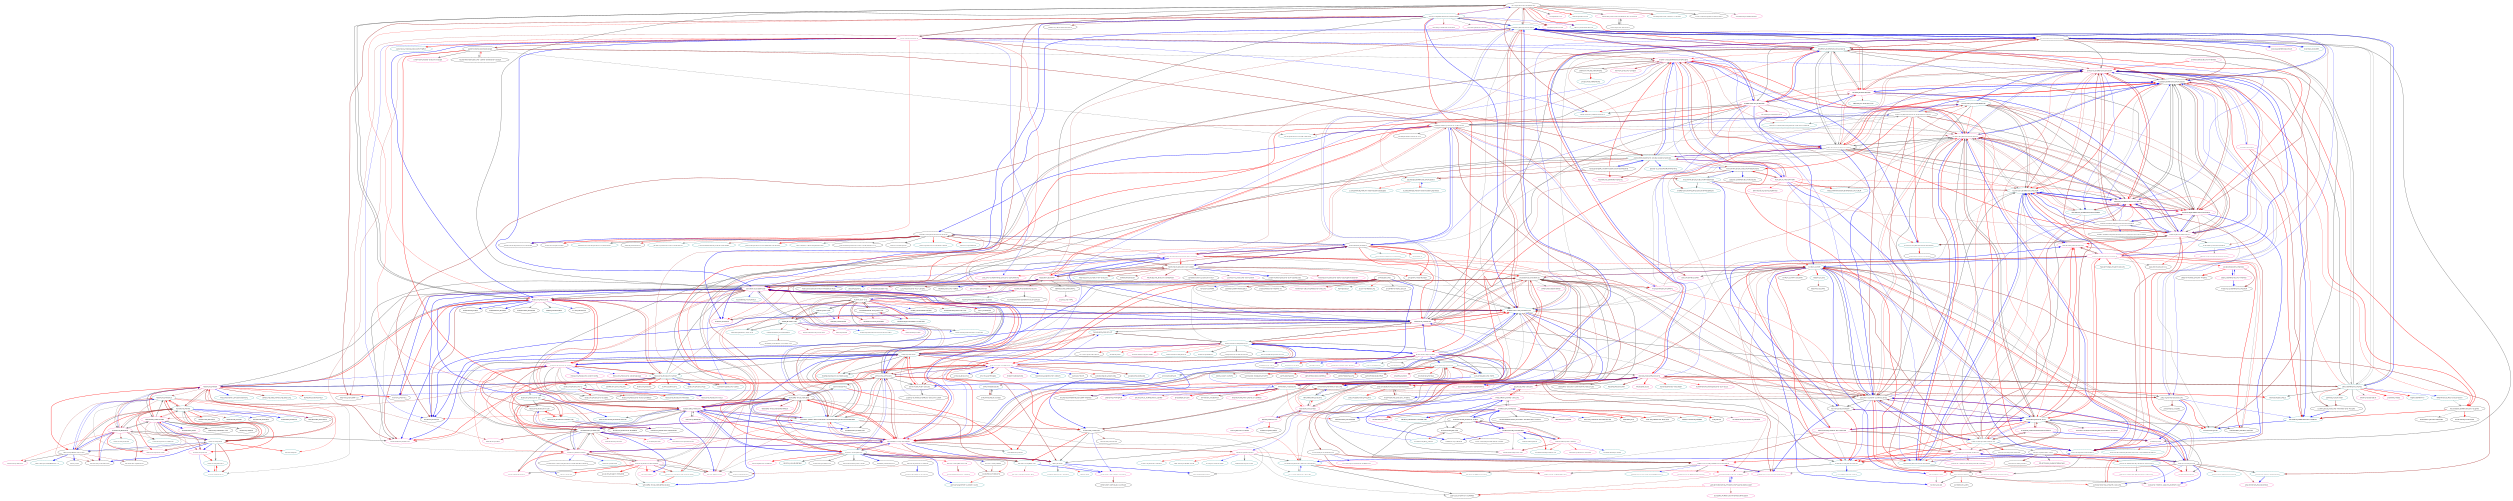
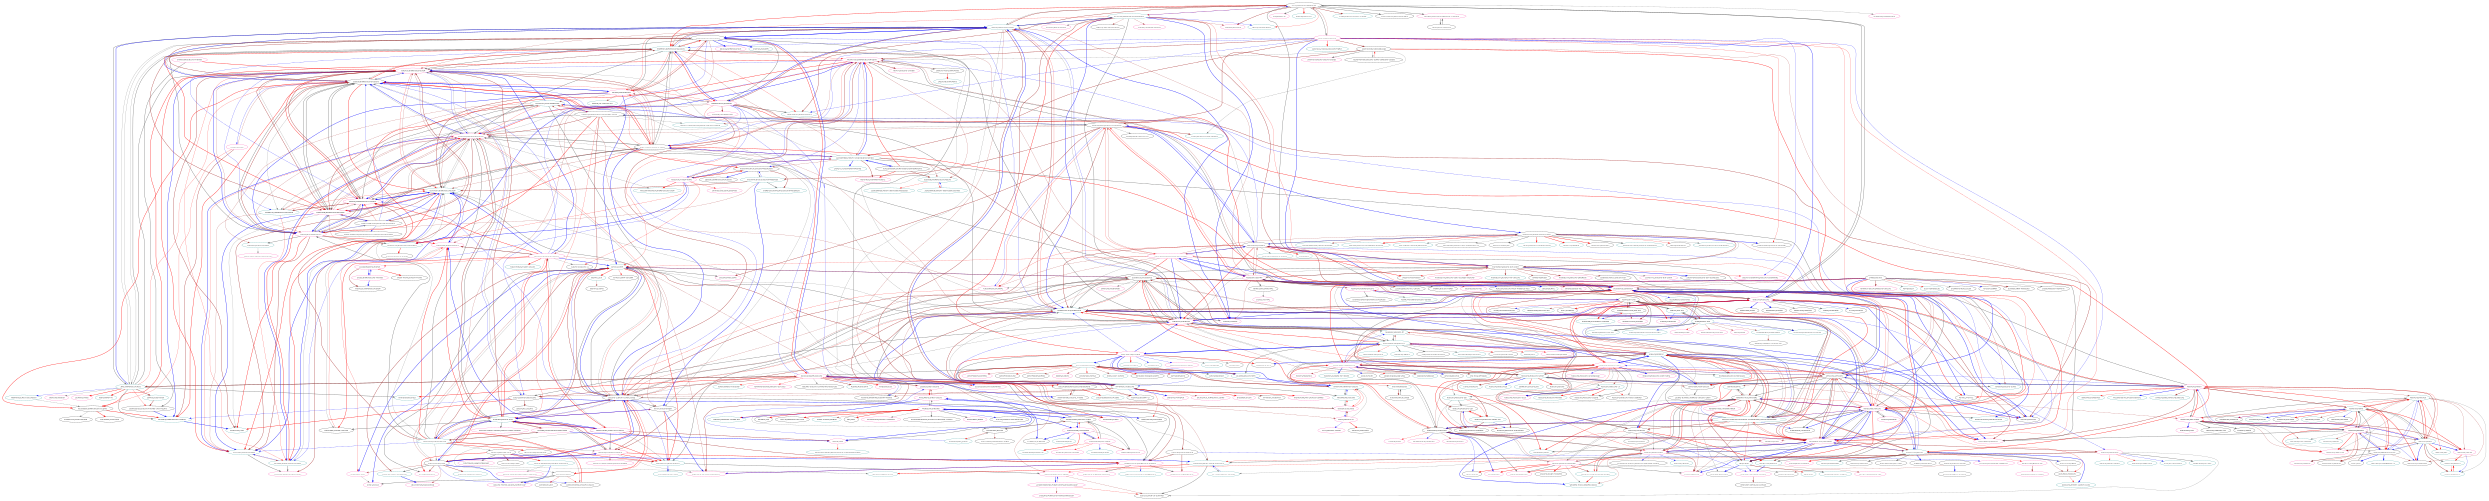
(999, 283) -> (1347, 284)
(113, 418) -> (2370, 436)
